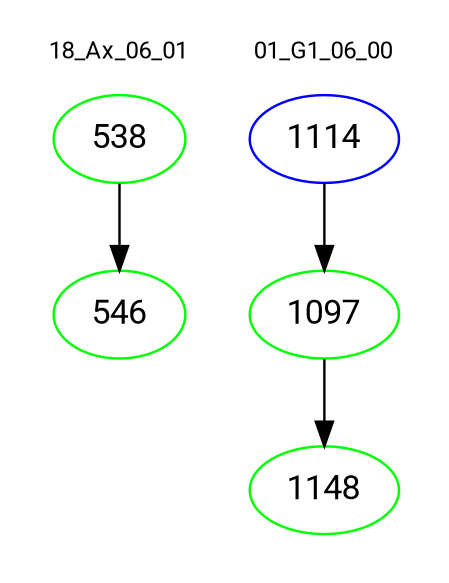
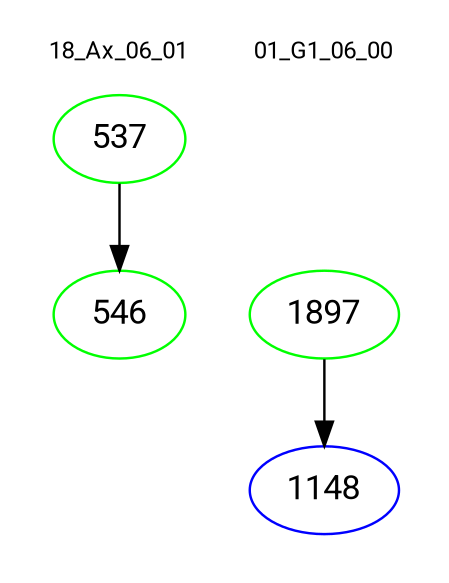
(120, 139) -> (120, 139)
(324, 139) -> none
(324, 315) -> (324, 315)
(324, 490) -> (324, 490)
